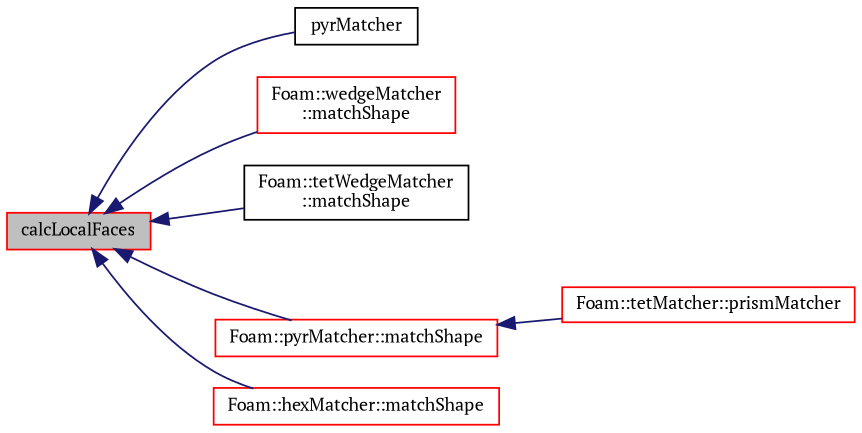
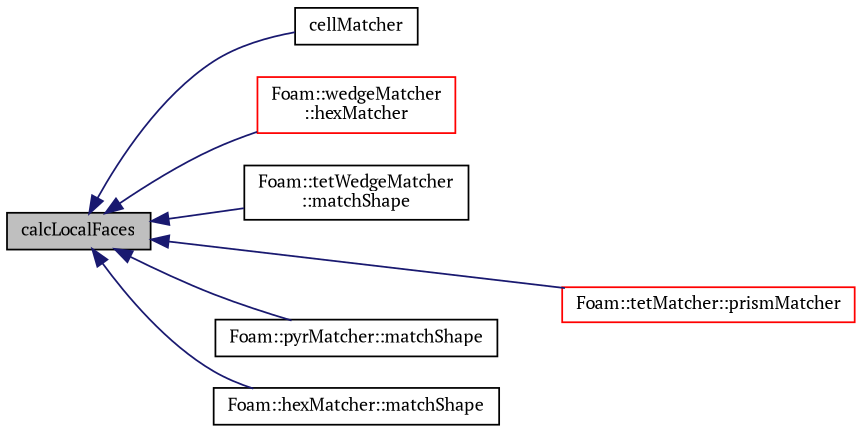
(356, 26) -> (356, 26)
(356, 105) -> (356, 105)
(79, 231) -> (79, 231)
(538, 321) -> (367, 265)
(356, 338) -> (356, 338)
(356, 406) -> (356, 406)
